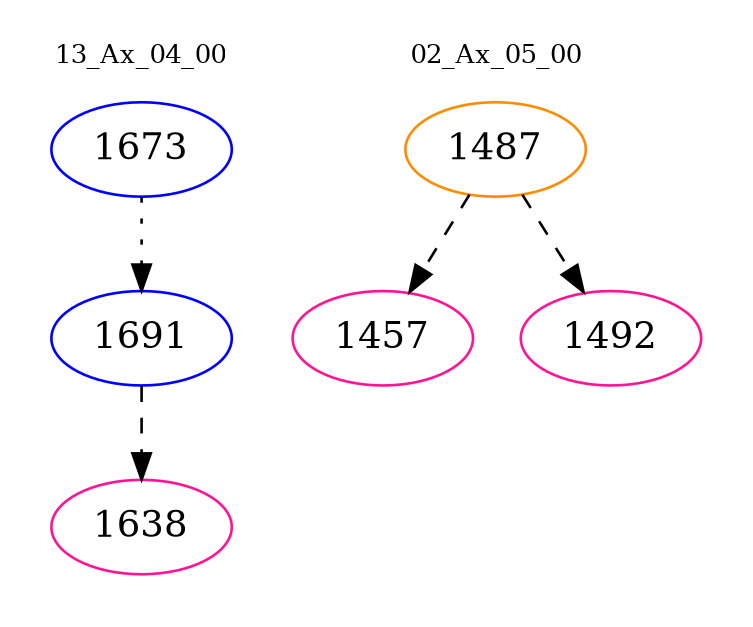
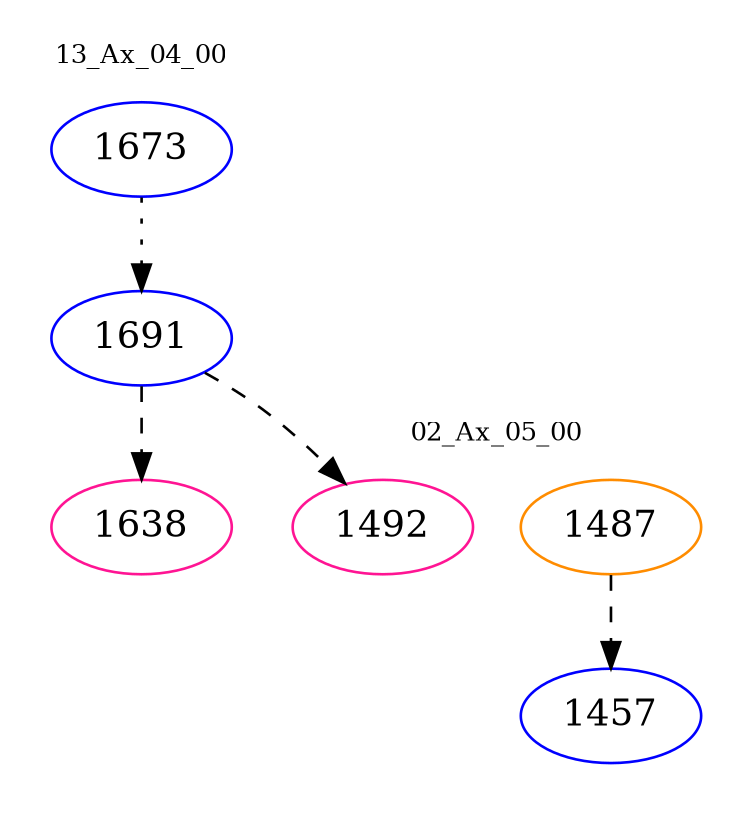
(546, 232) -> (289, 431)
(383, 338) -> (611, 716)
